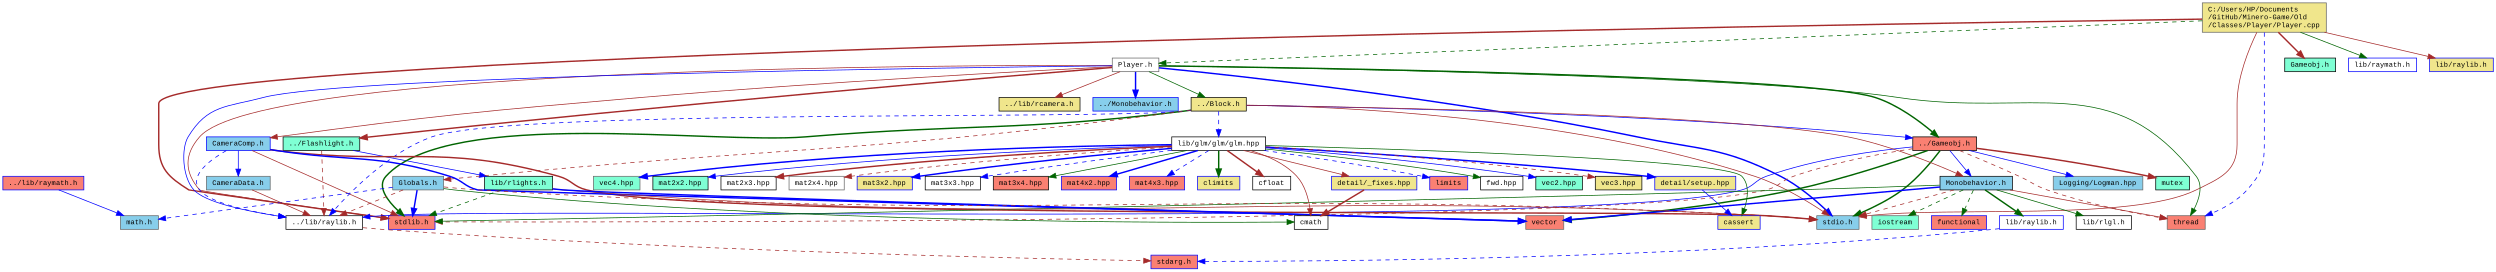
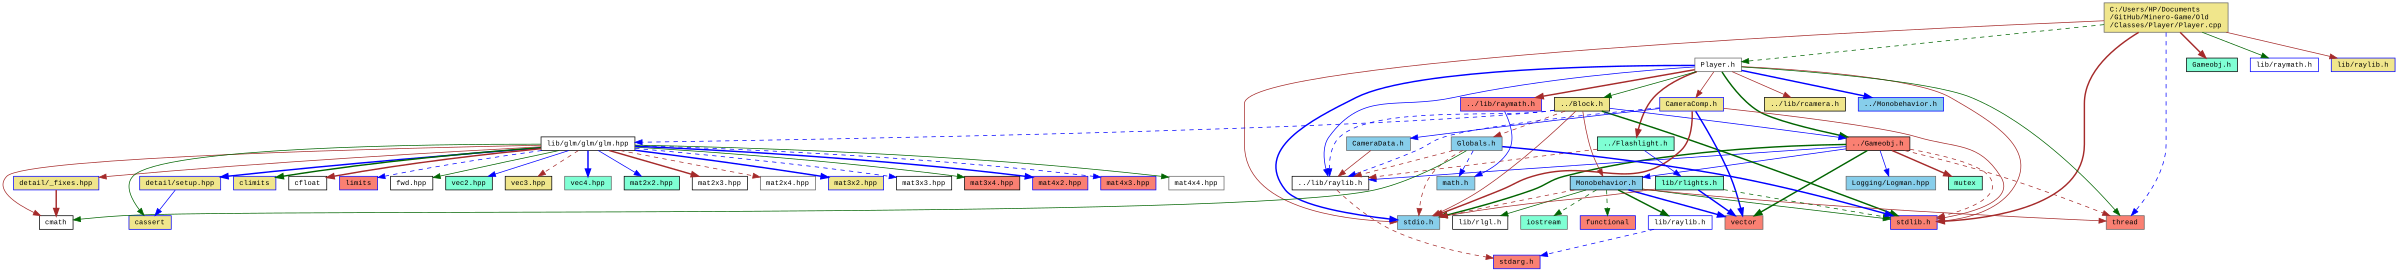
none -> (1619, 83)
(238, 144) -> (1692, 104)
none -> (1196, 183)
